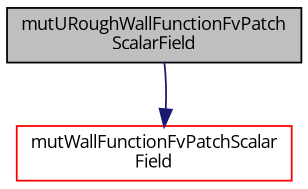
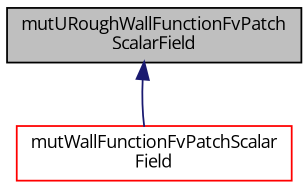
(166, 85) -> (142, 103)
